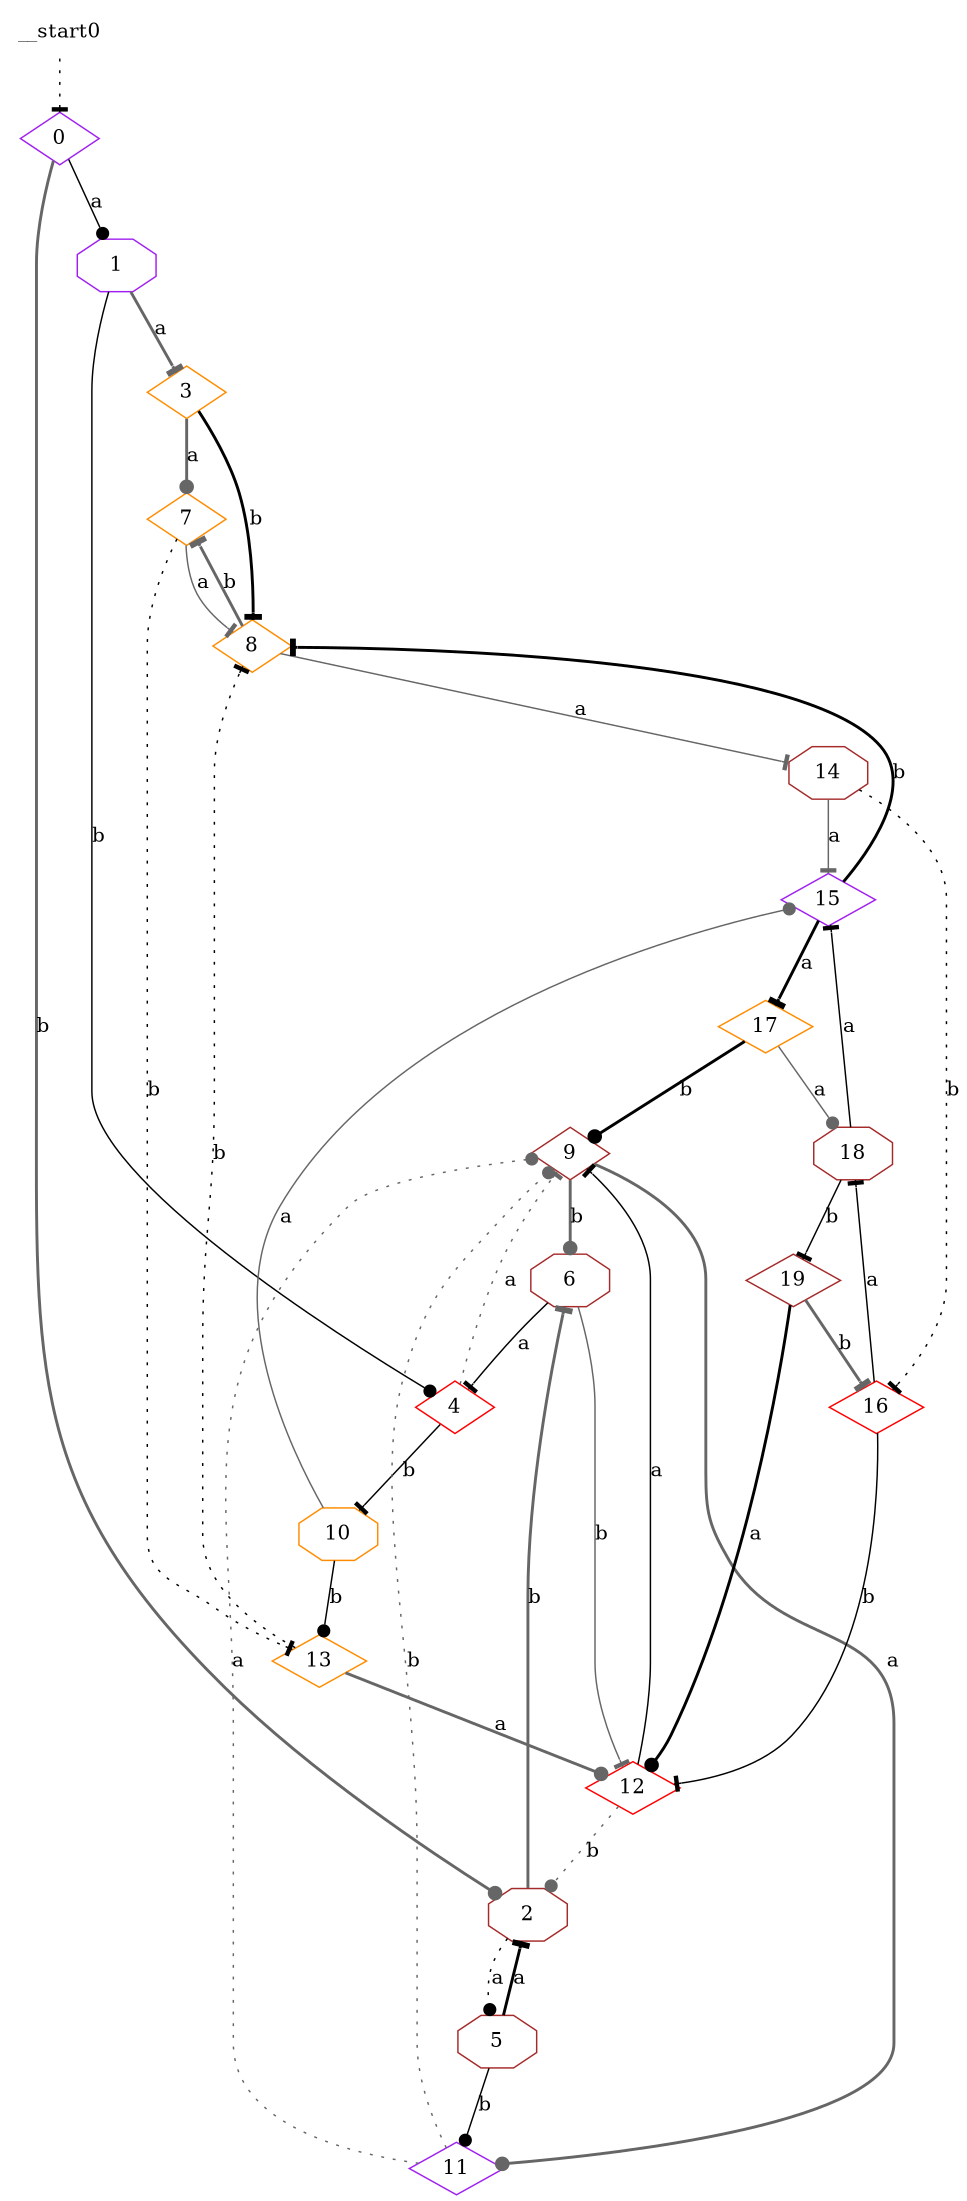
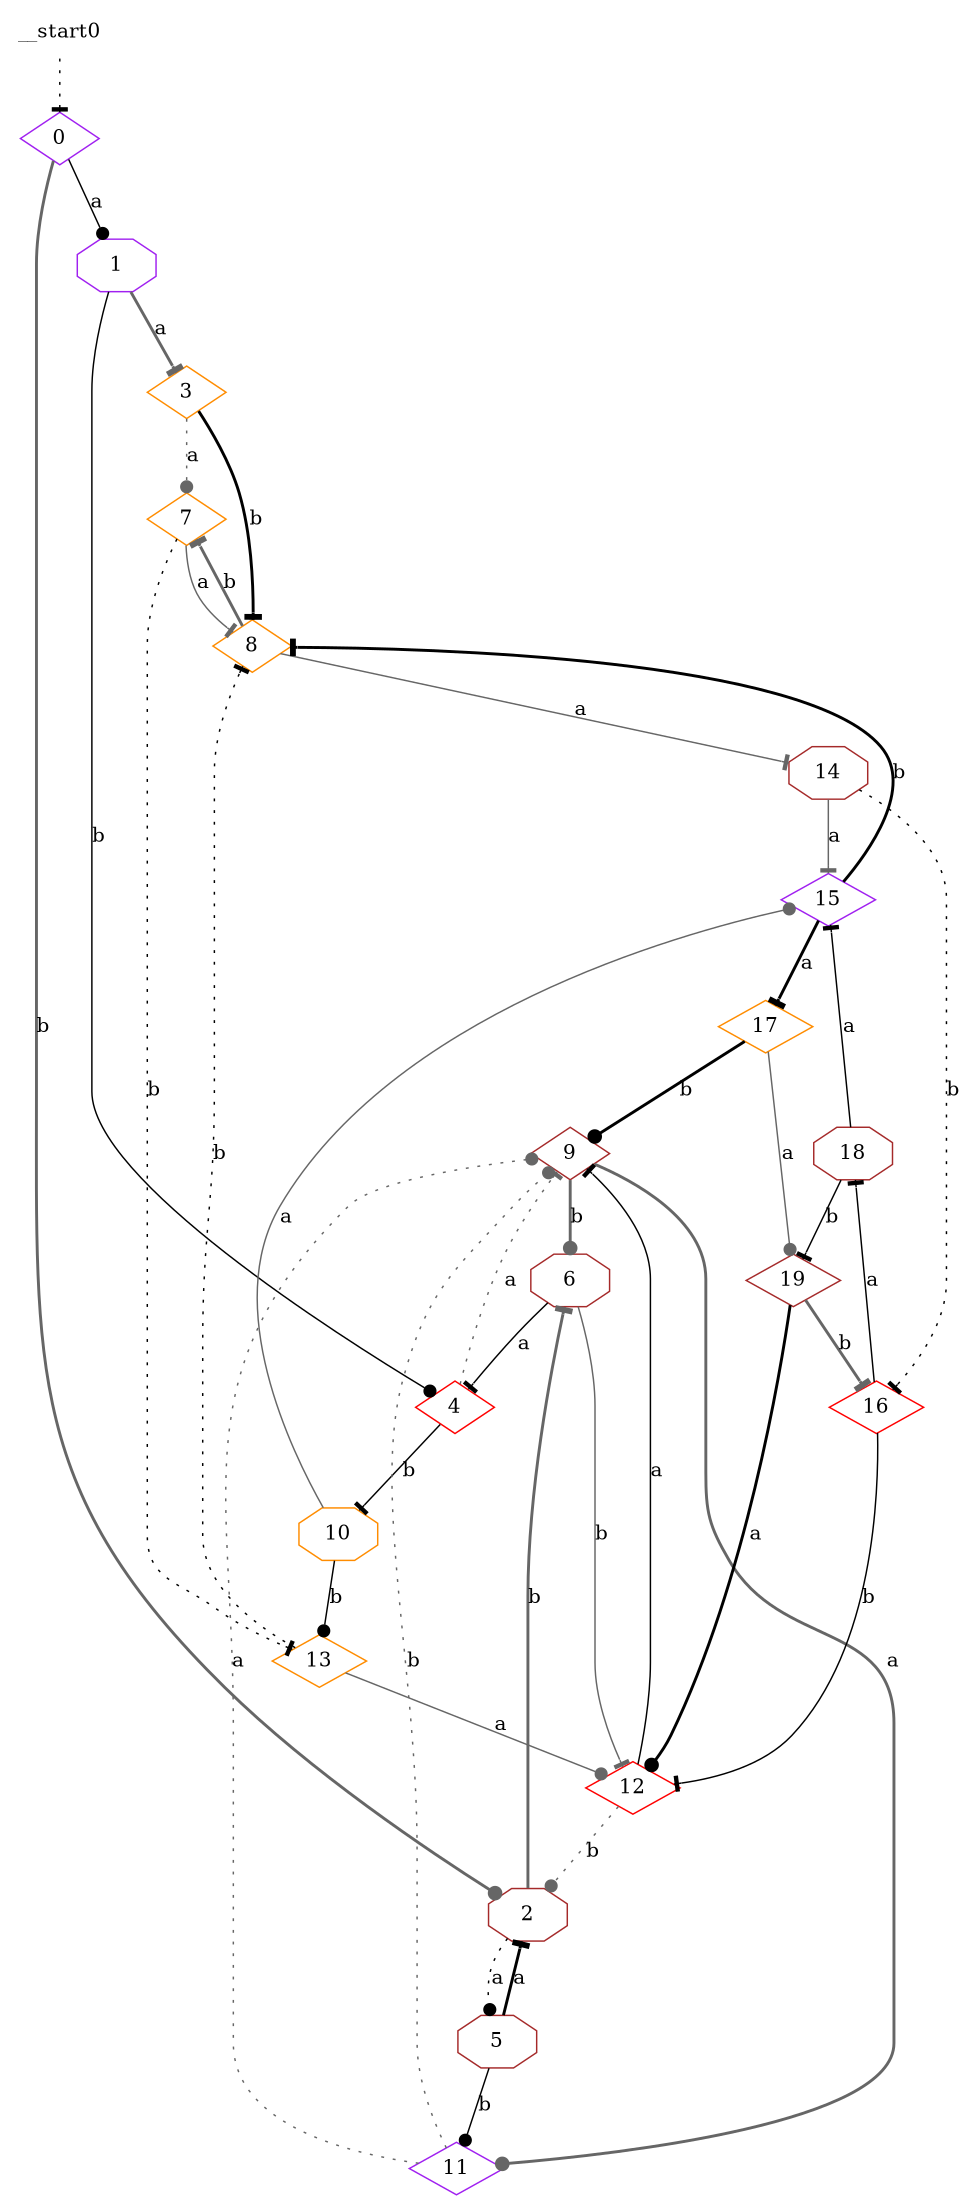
(187, 450) -> (187, 450)
(804, 1082) -> (779, 1148)
(470, 1722) -> (470, 1722)
